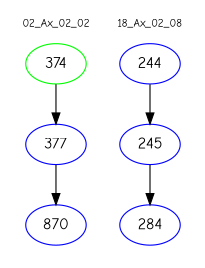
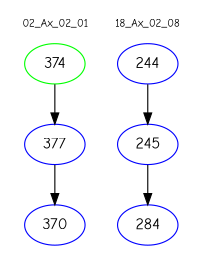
(57, 24) -> (55, 24)
(56, 225) -> (55, 225)
